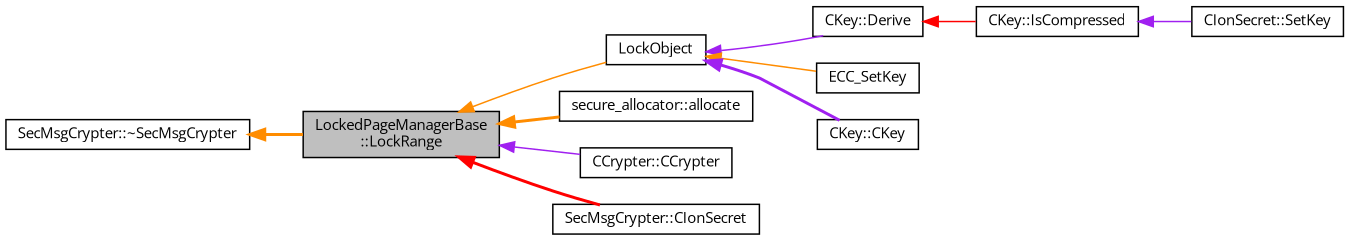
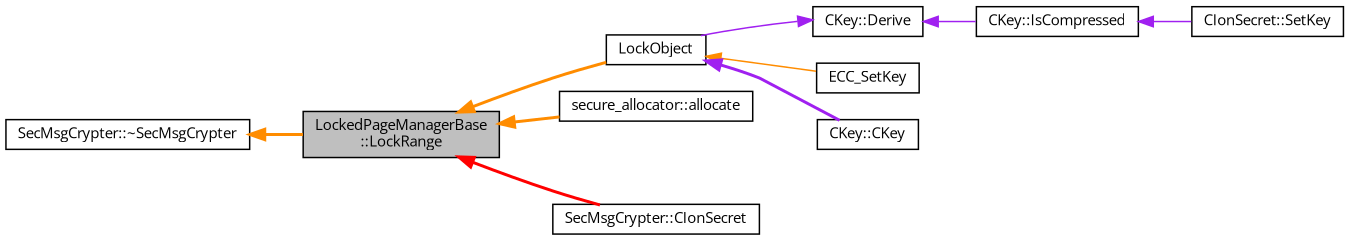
(957, 22) -> (957, 22)
(772, 44) -> (749, 27)
(539, 83) -> (539, 83)
(656, 163) -> none
